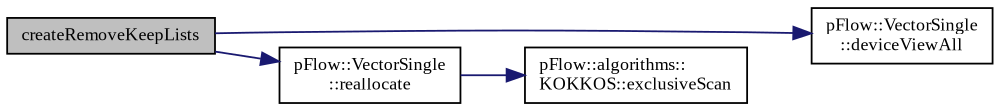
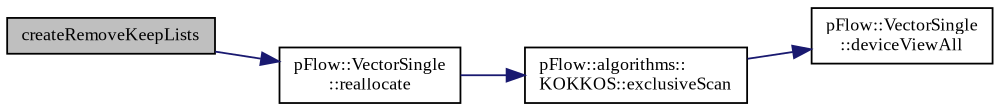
(504, 31) -> (770, 55)
